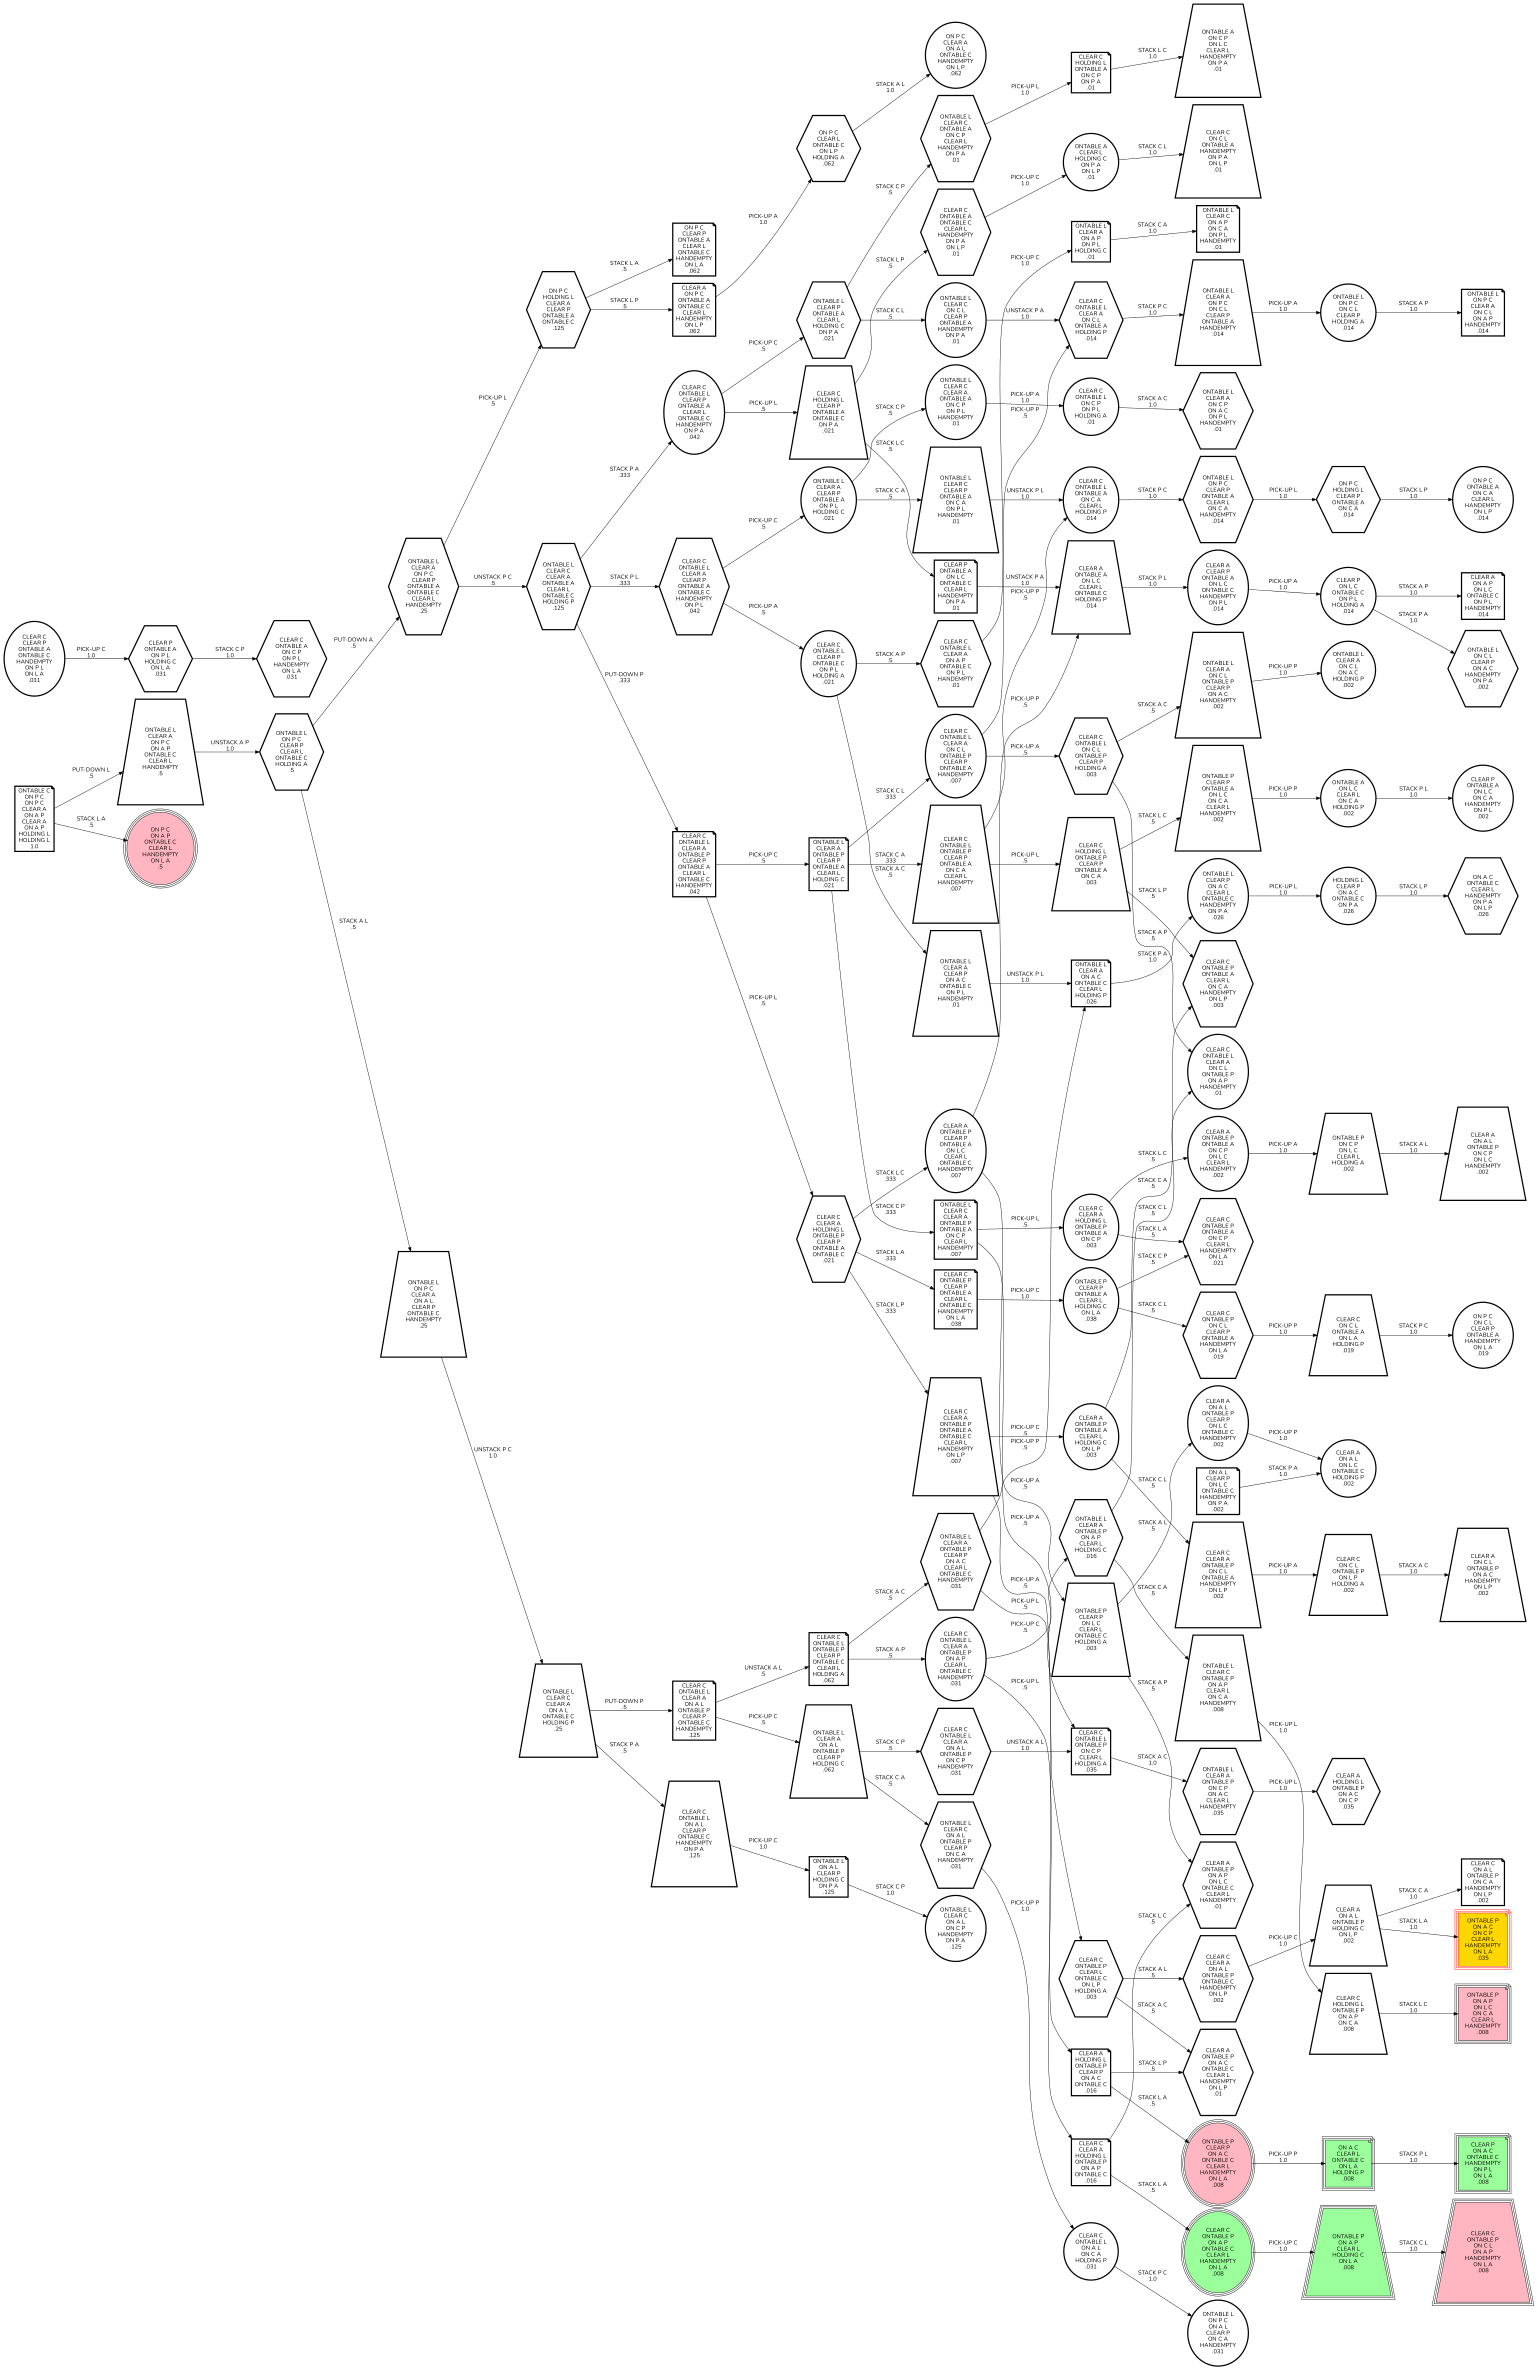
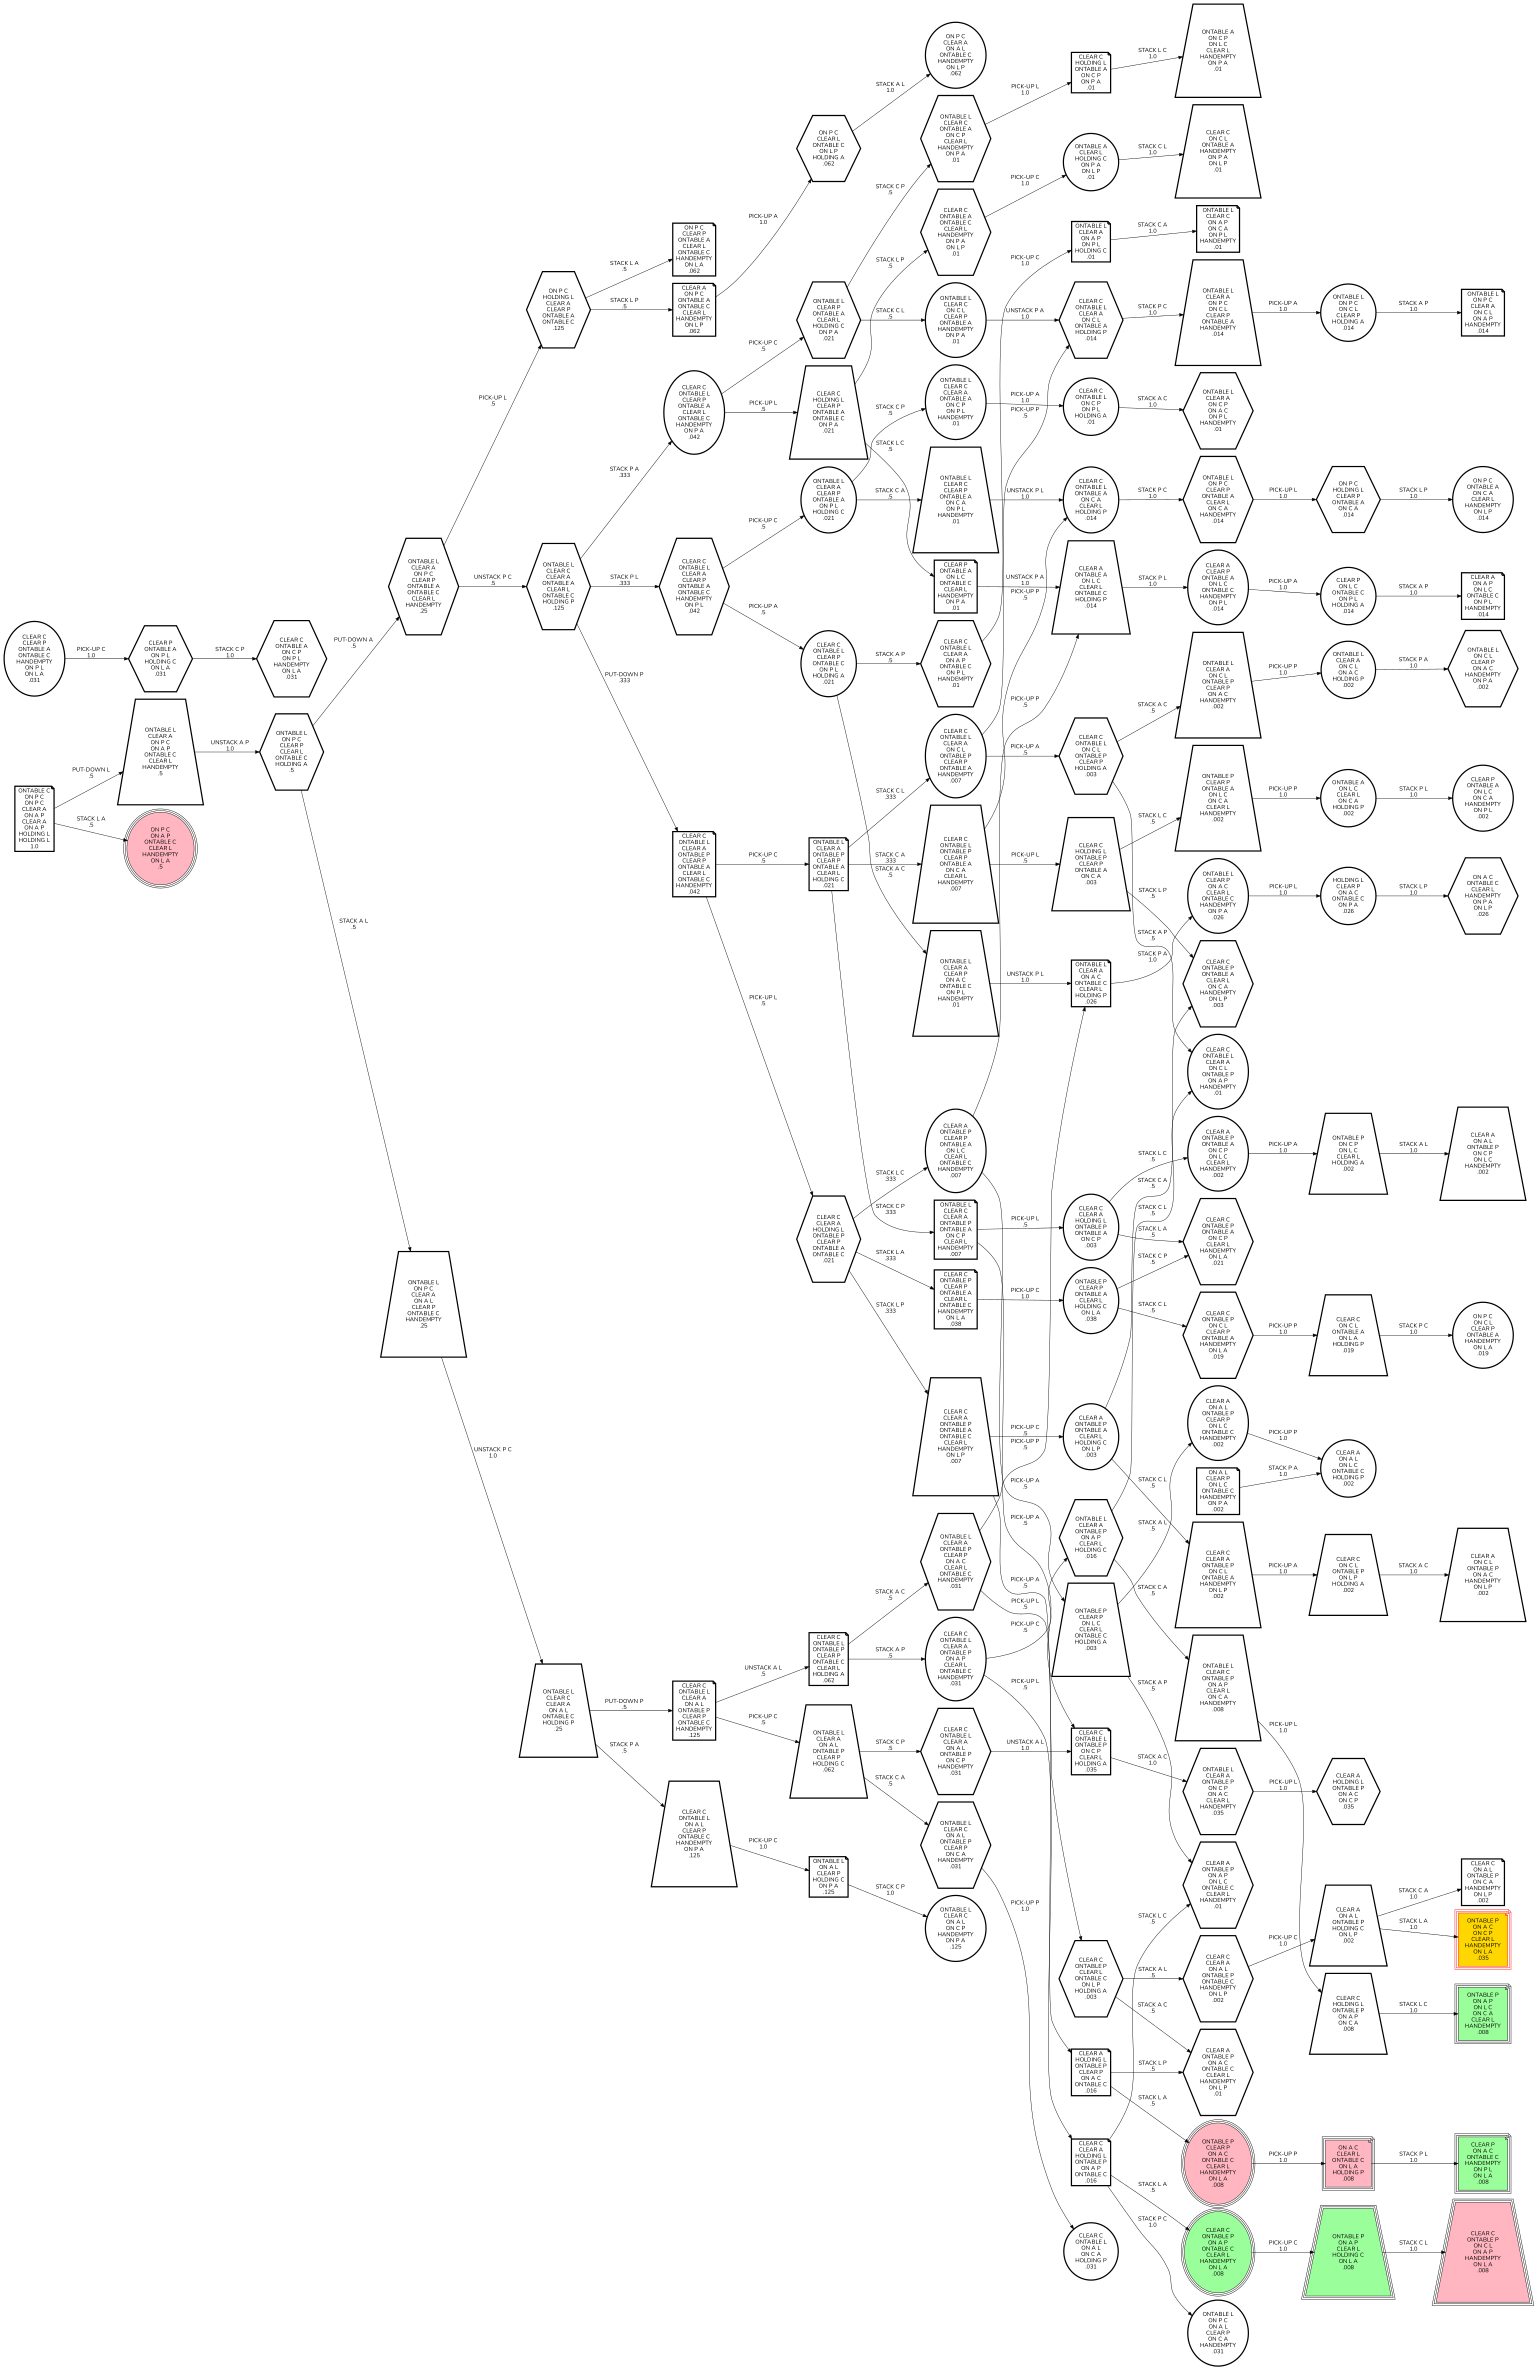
(1412, 630) -> (1410, 669)
(1483, 2014) -> (1483, 2014)
(1348, 2164) -> (1348, 2164)
(1151, 2290) -> (1153, 2247)
